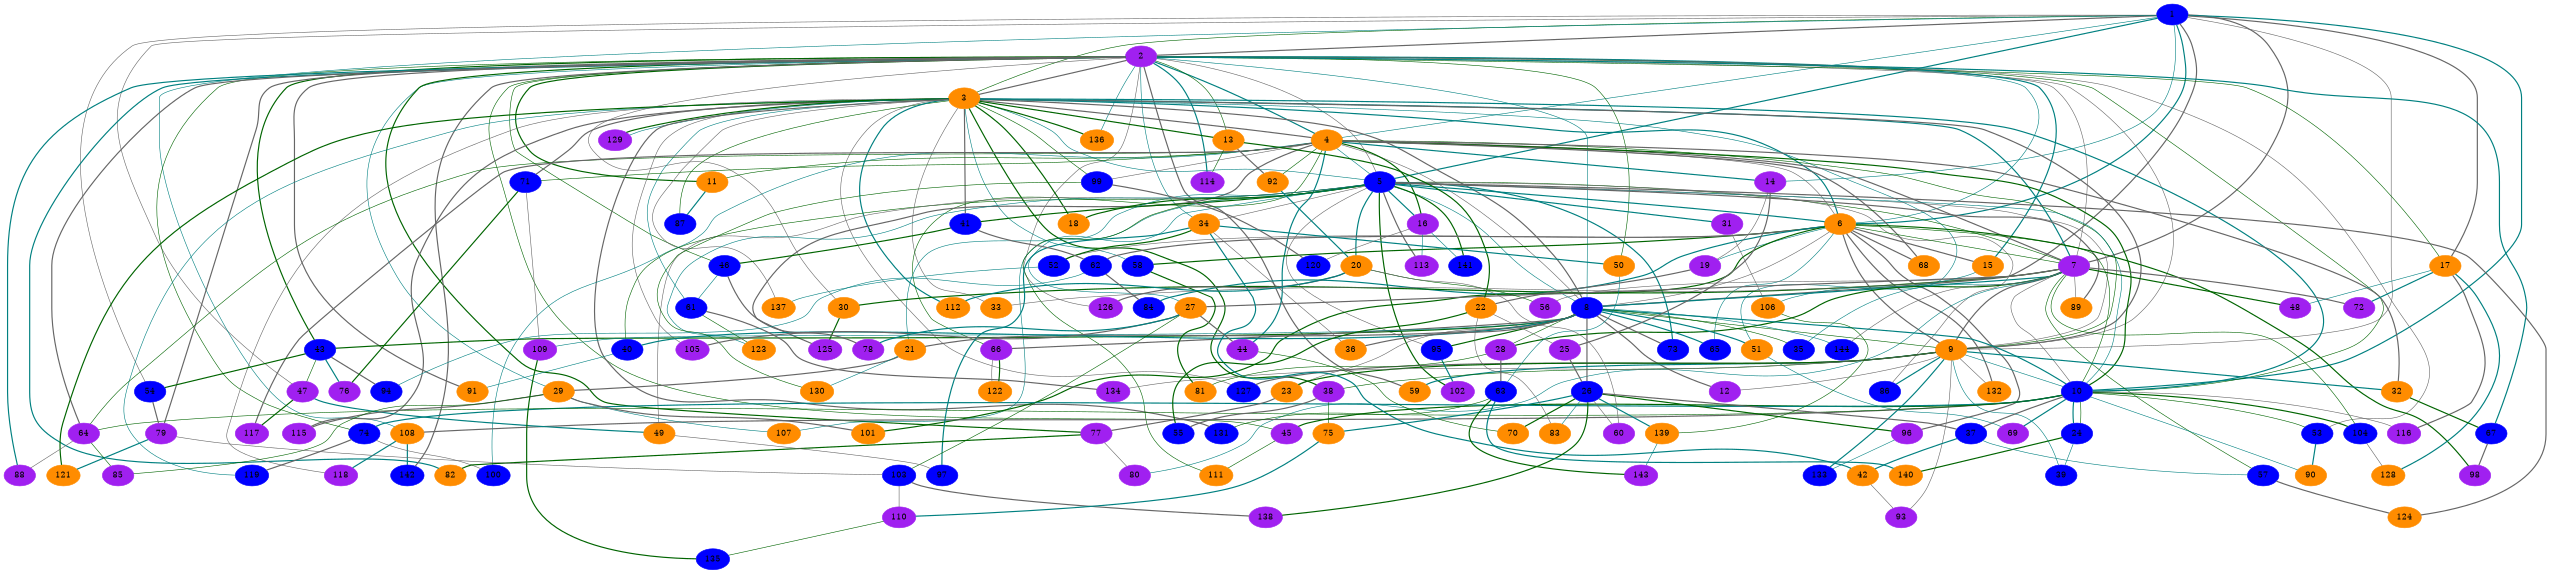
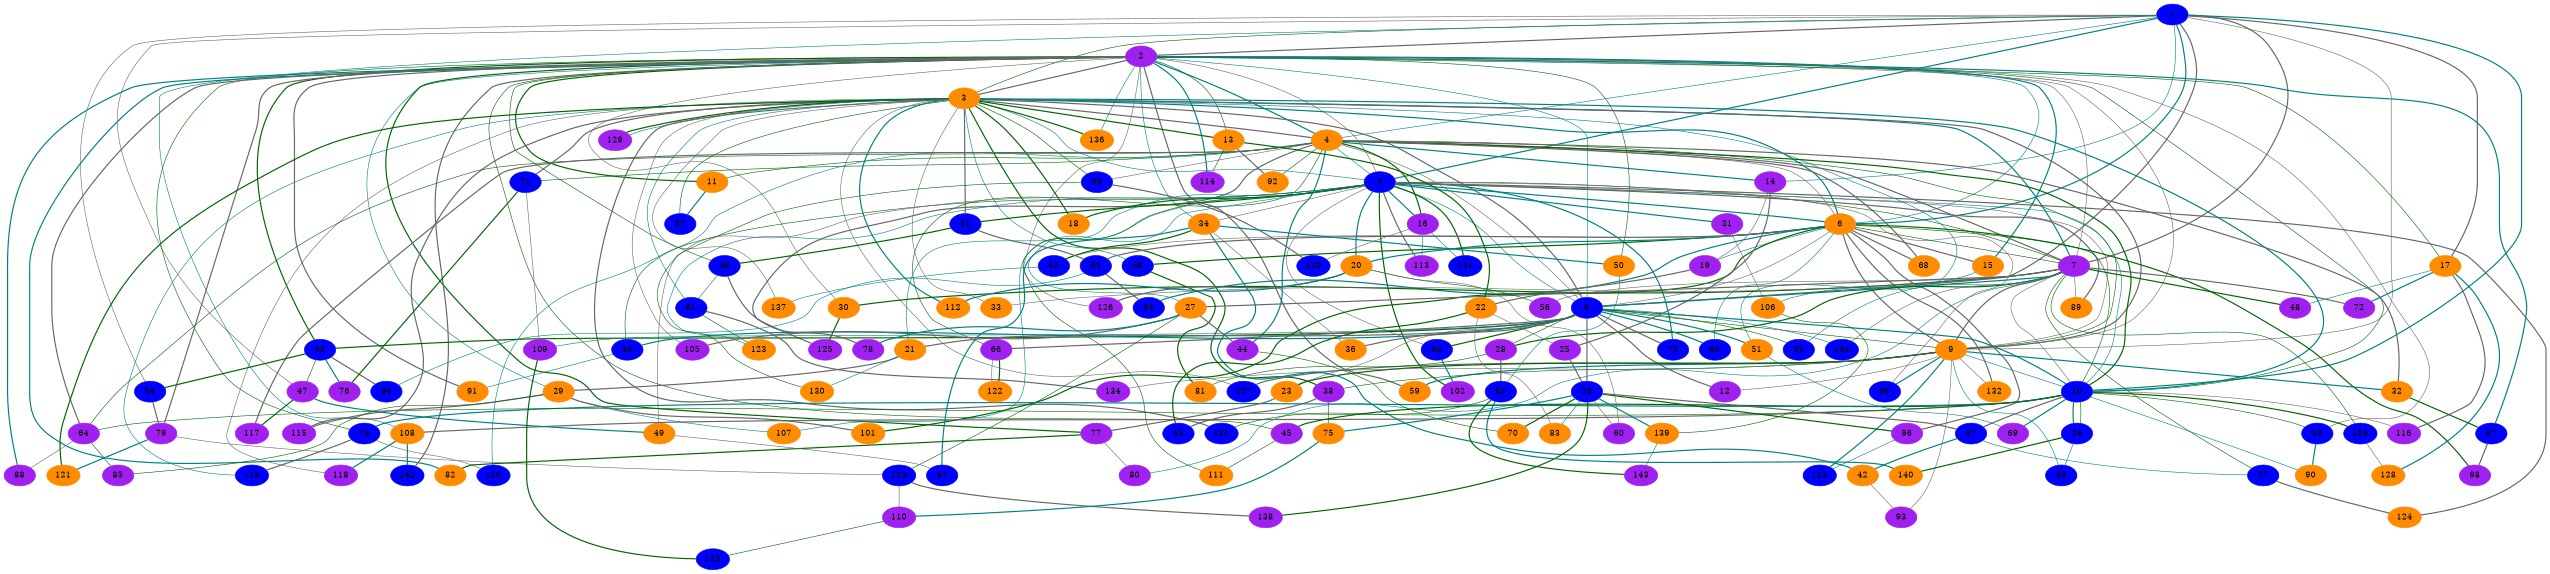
(1315, 224) -> (1597, 241)
